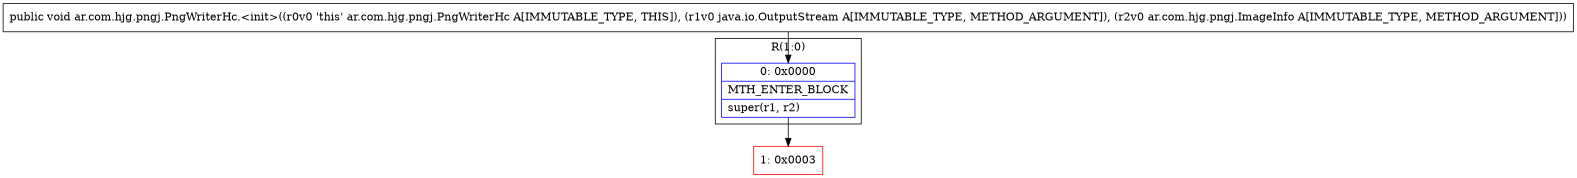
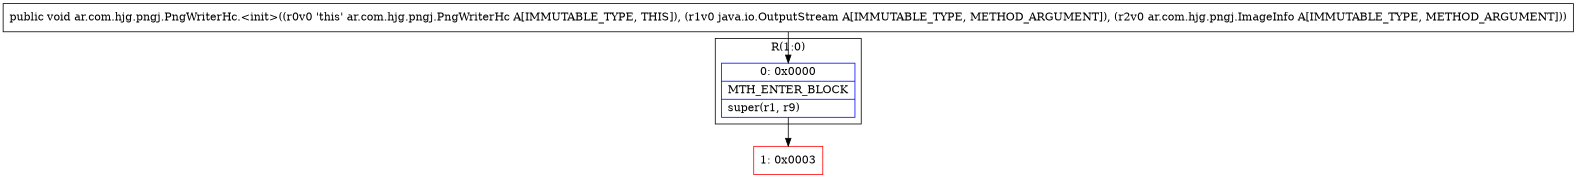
(764, 108) -> (764, 108)
